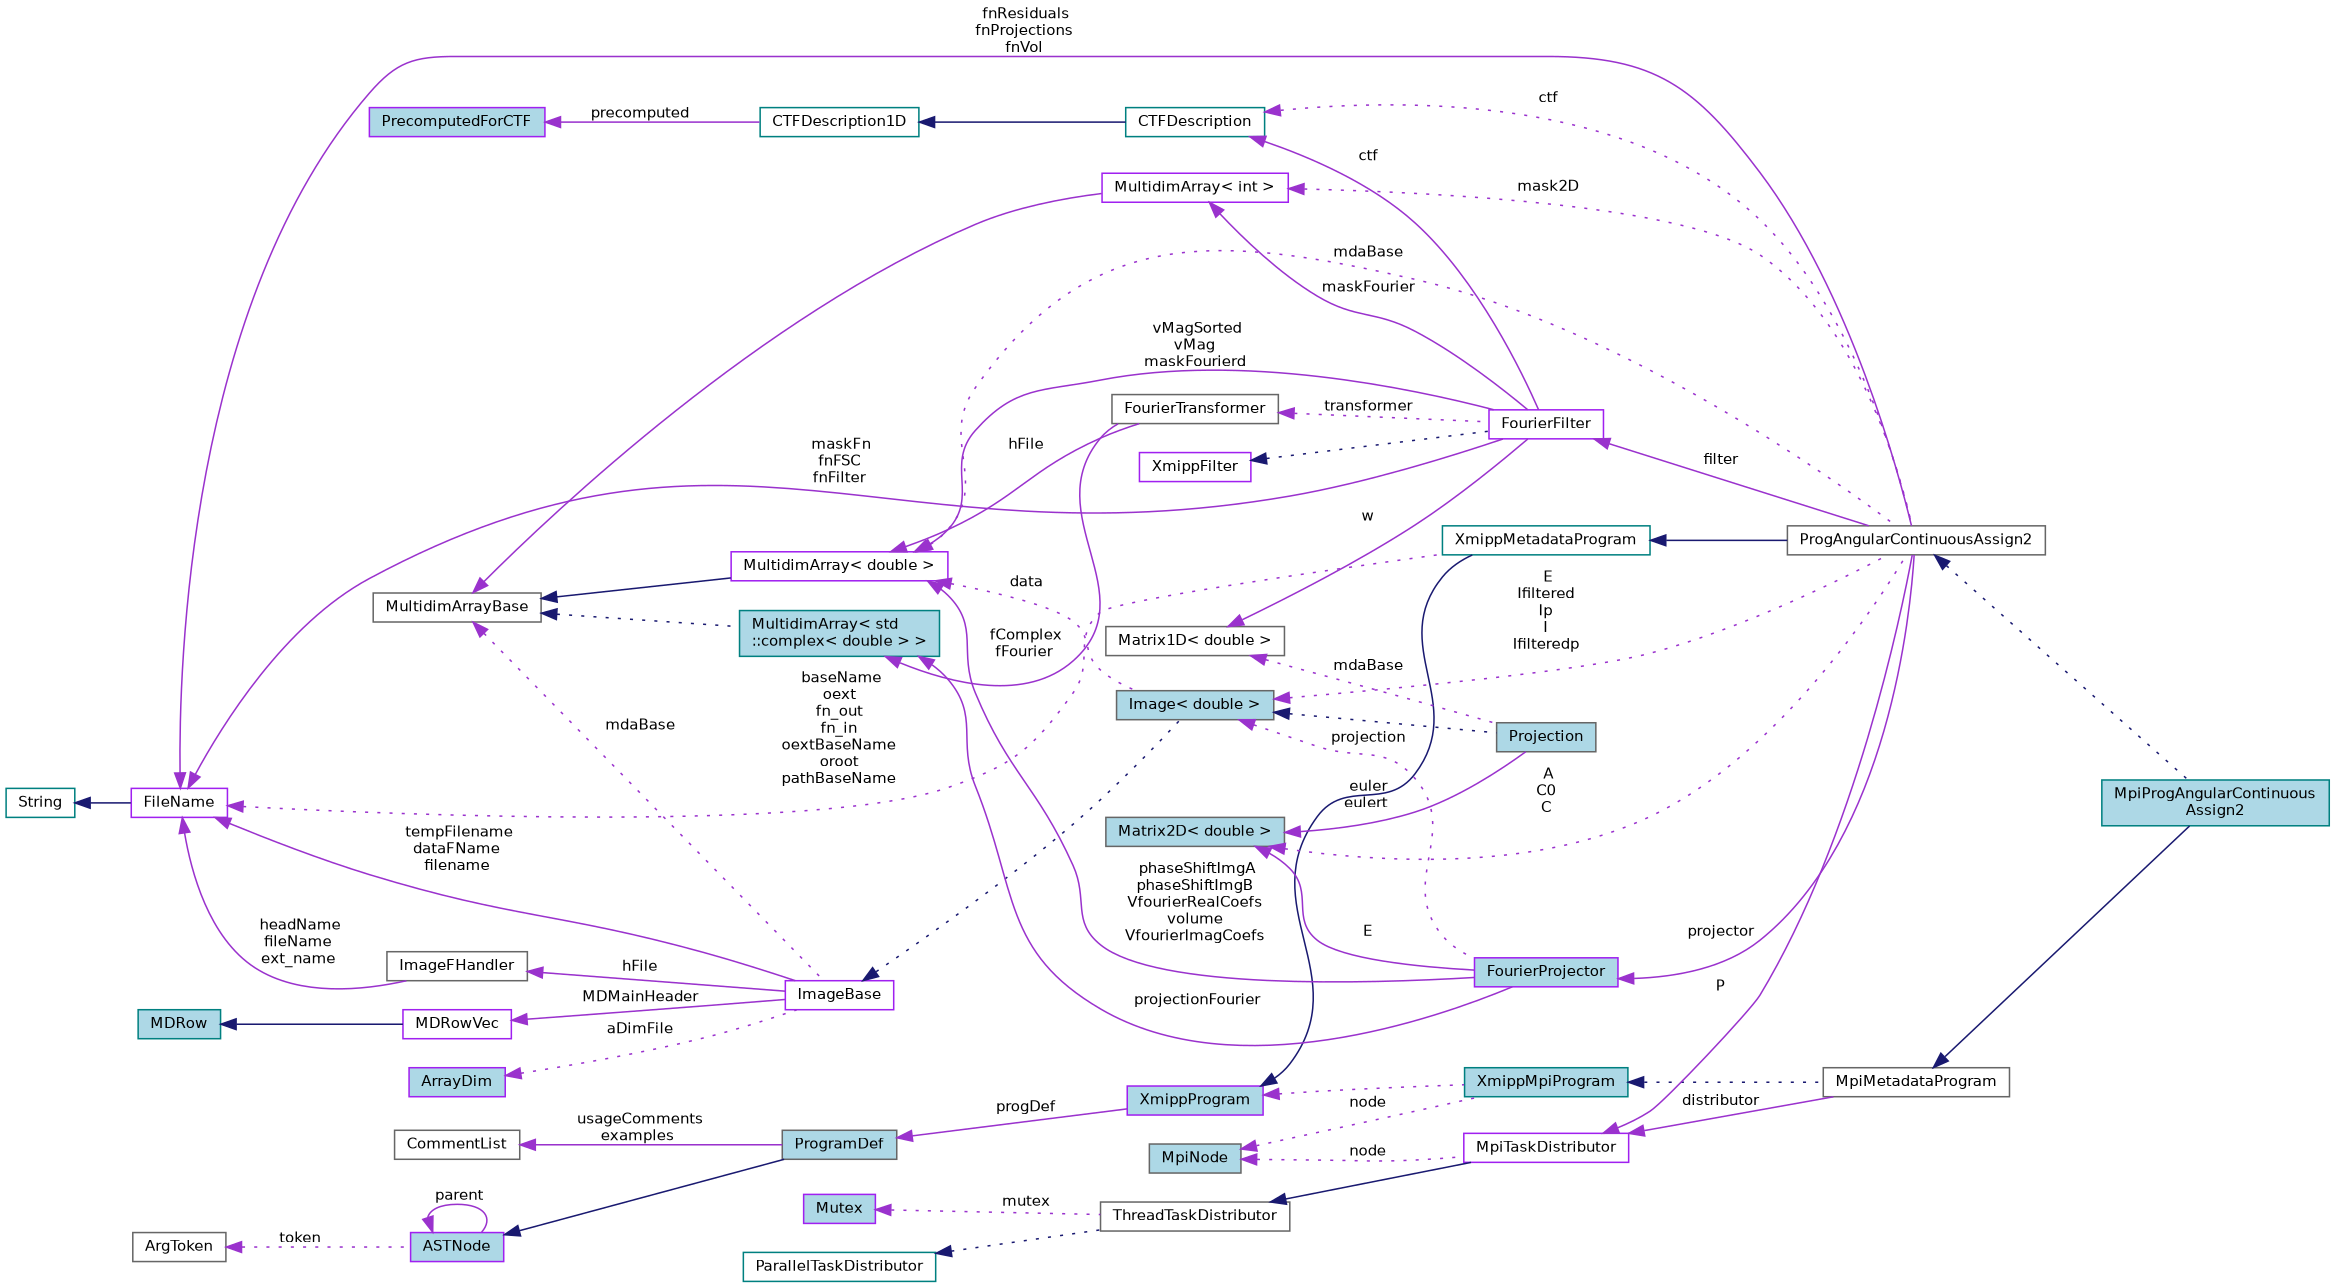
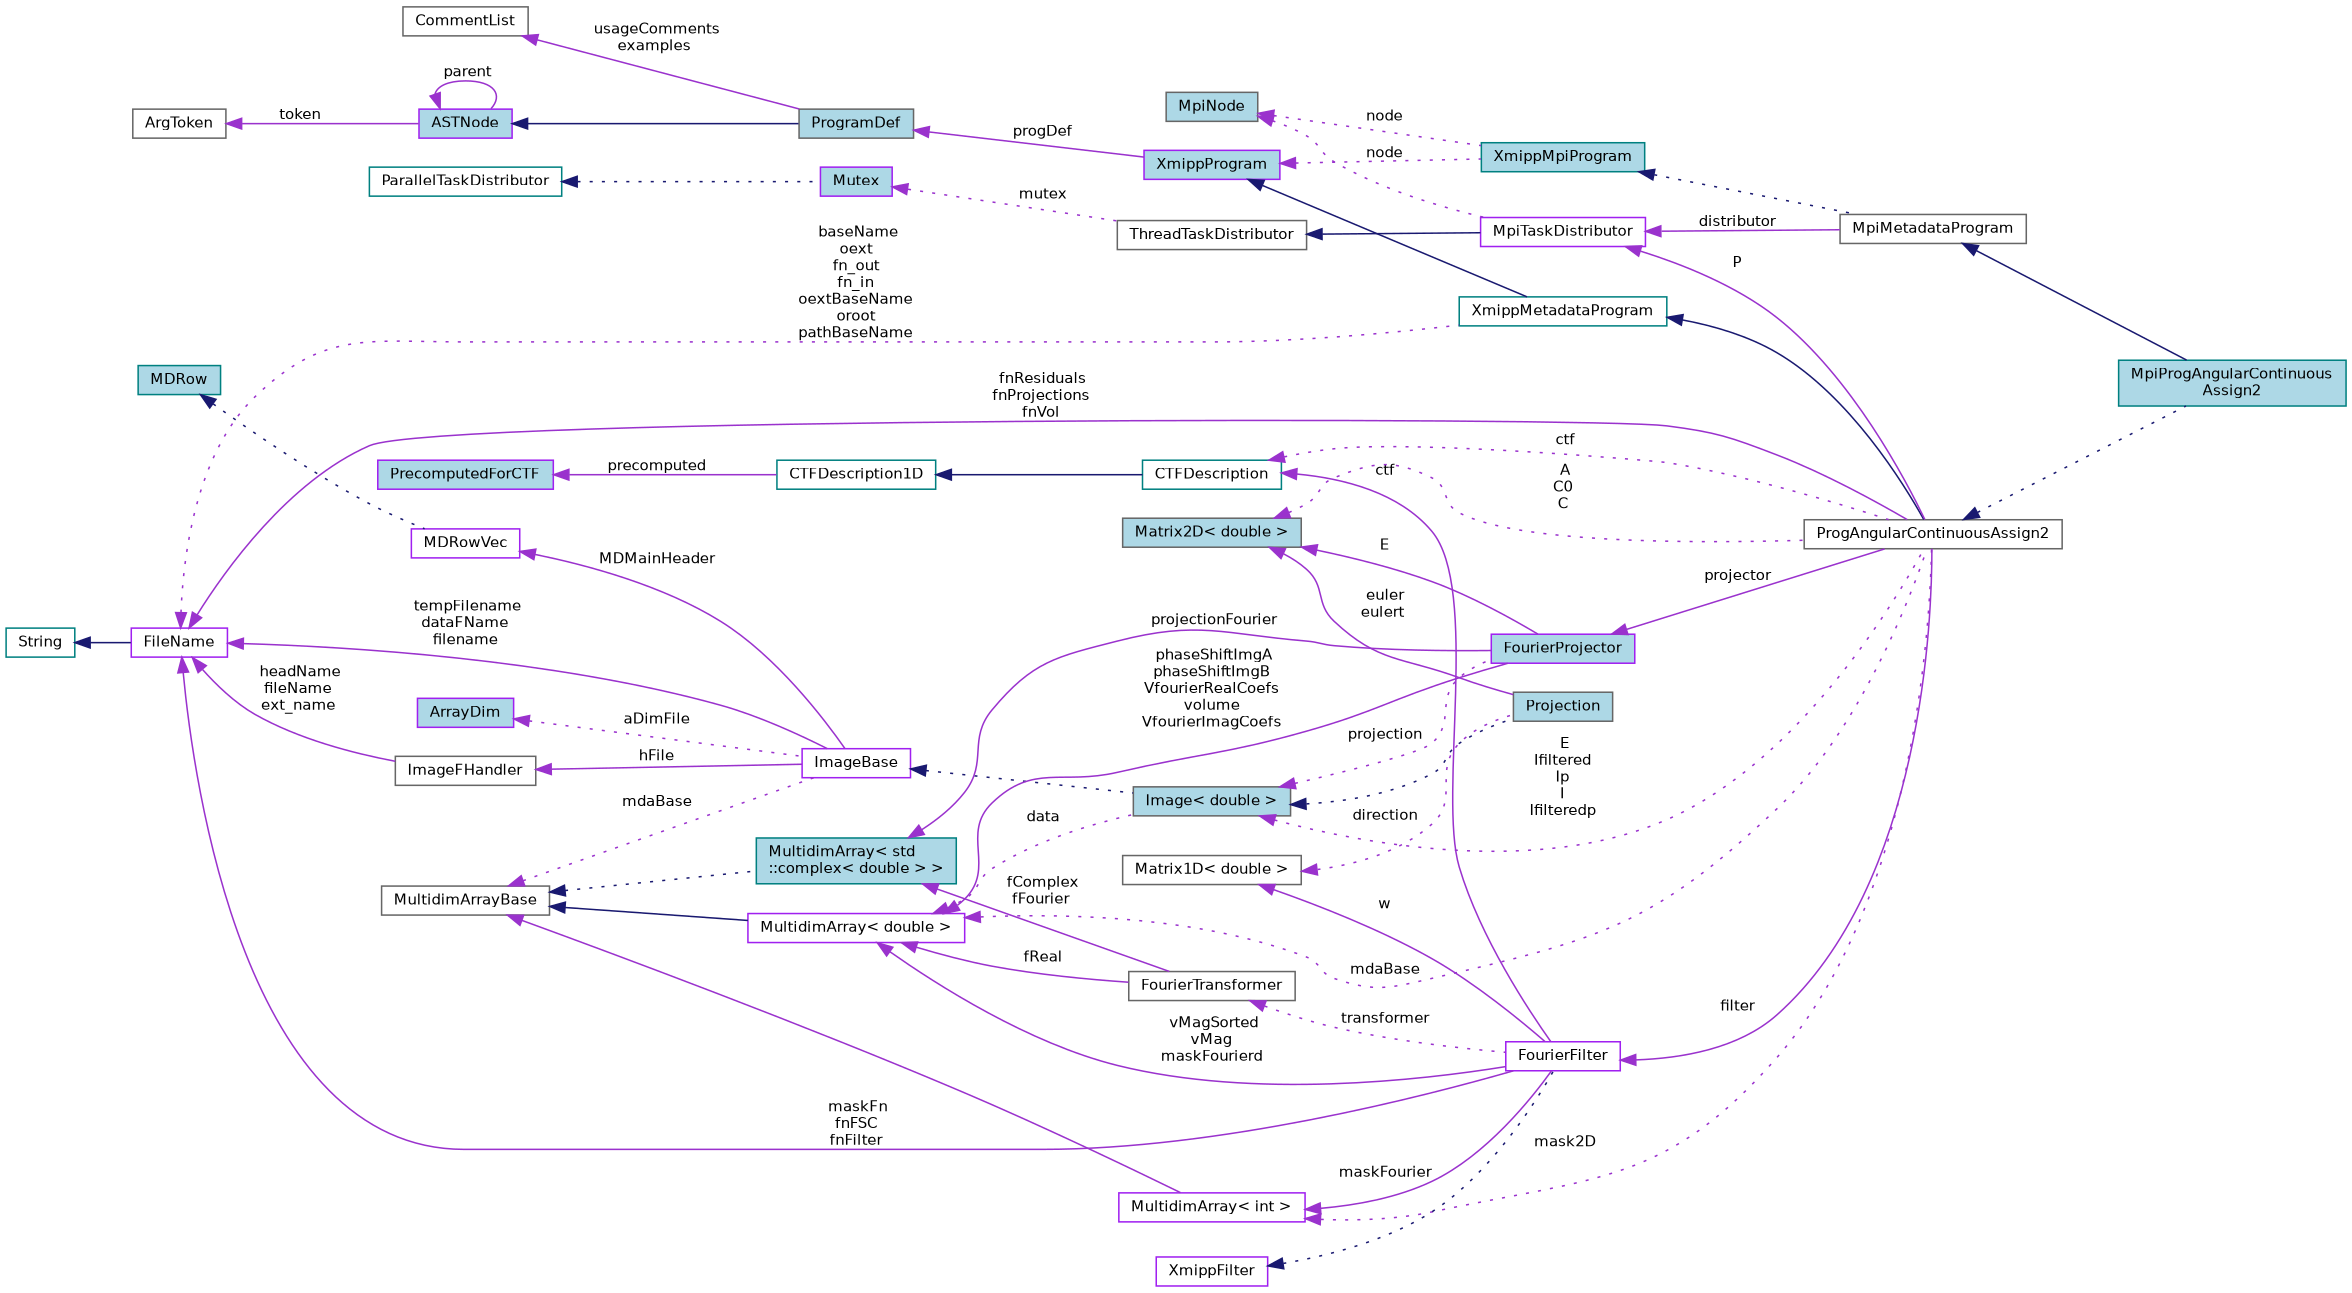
(1024, 445) -> (1041, 958)
(1366, 666) -> (1383, 816)
(320, 1024) -> (310, 469)
(1026, 1241) -> (699, 182)
(326, 1247) -> (330, 124)
